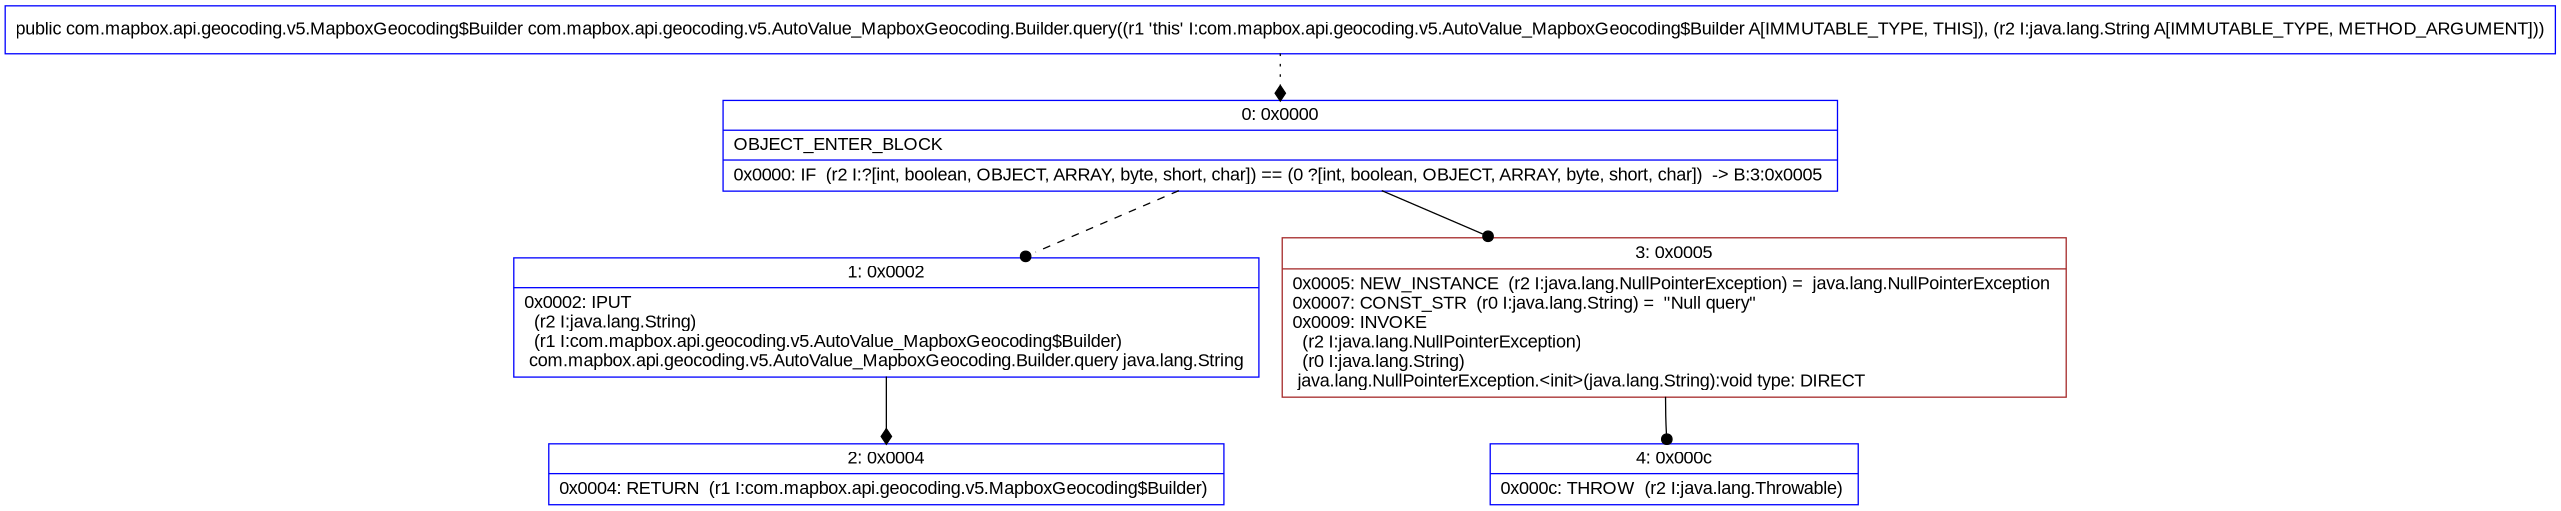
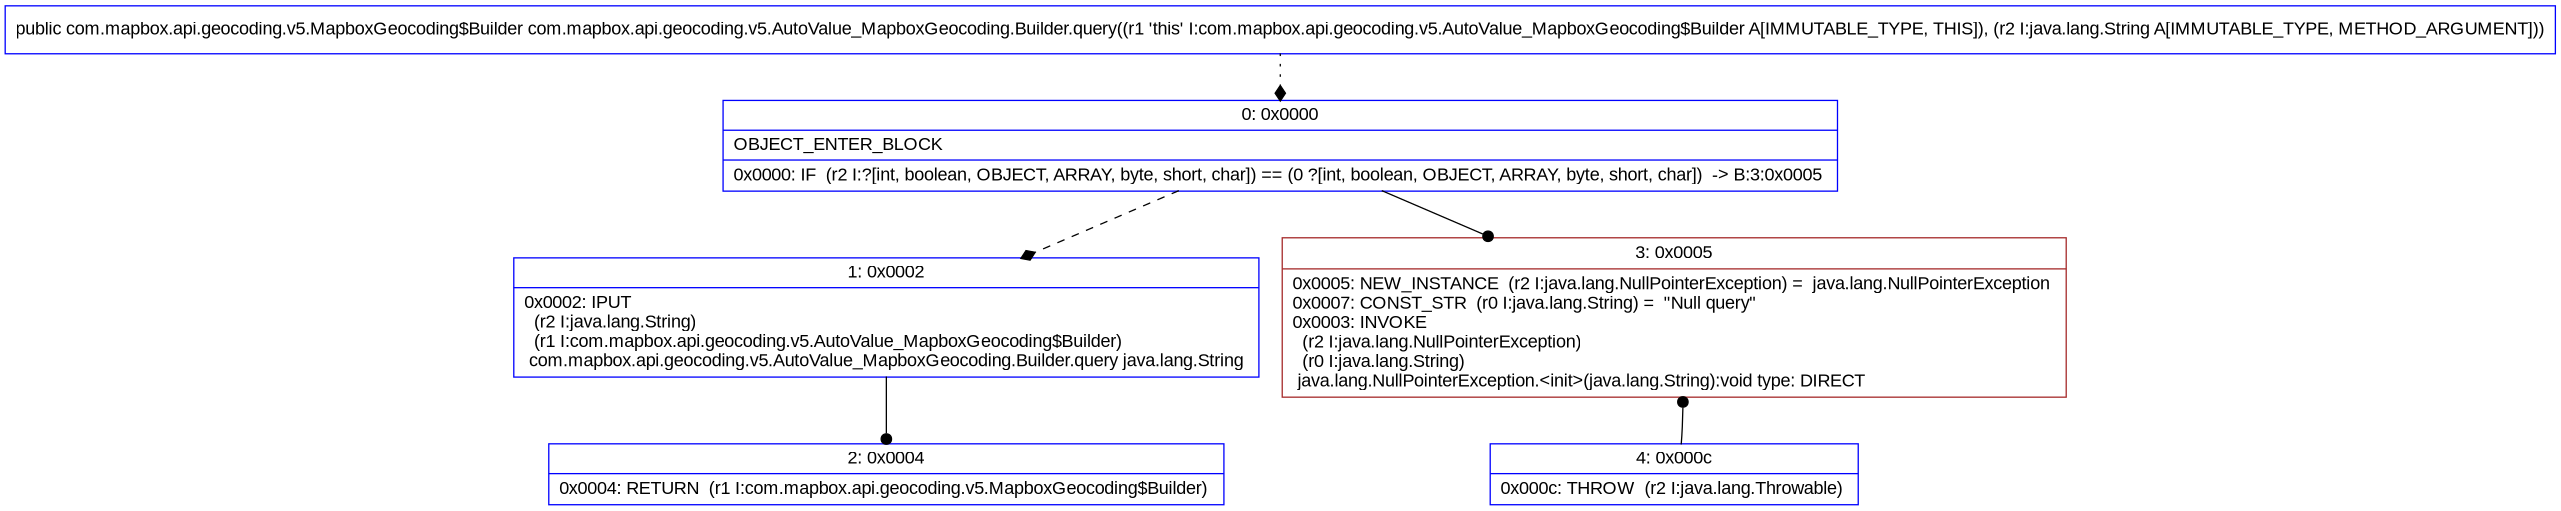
(1107, 221) -> (1107, 221)
(1365, 323) -> (1365, 323)
(886, 405) -> (886, 405)
(1666, 415) -> (1682, 426)
